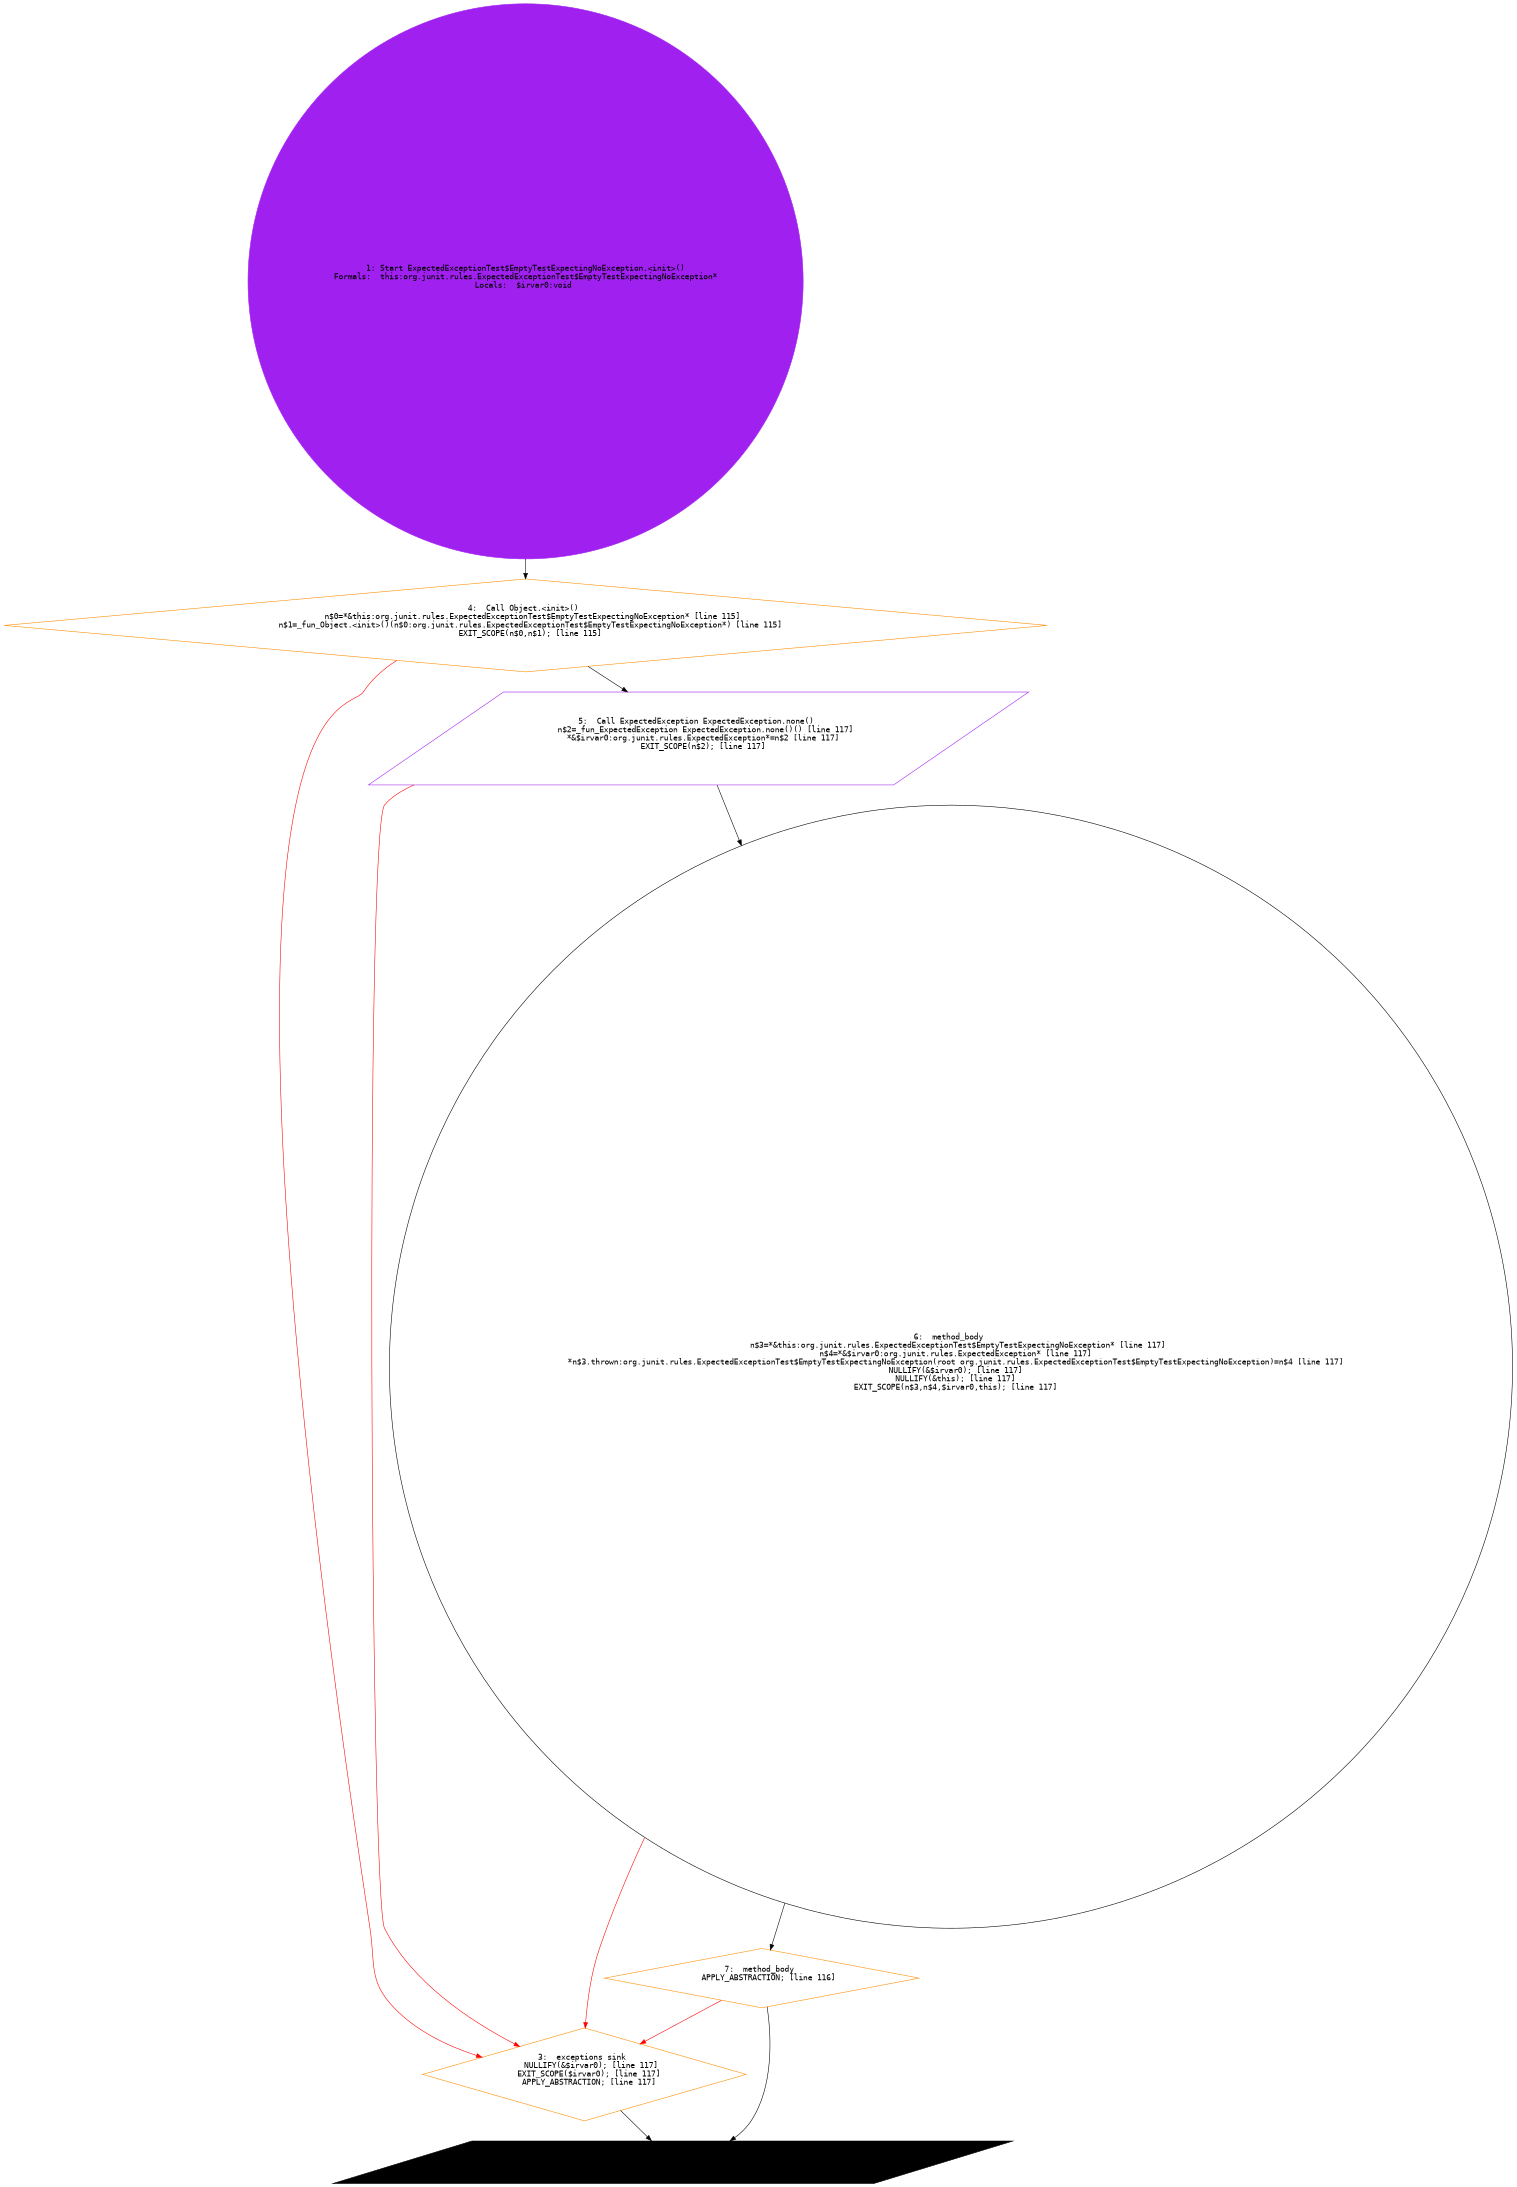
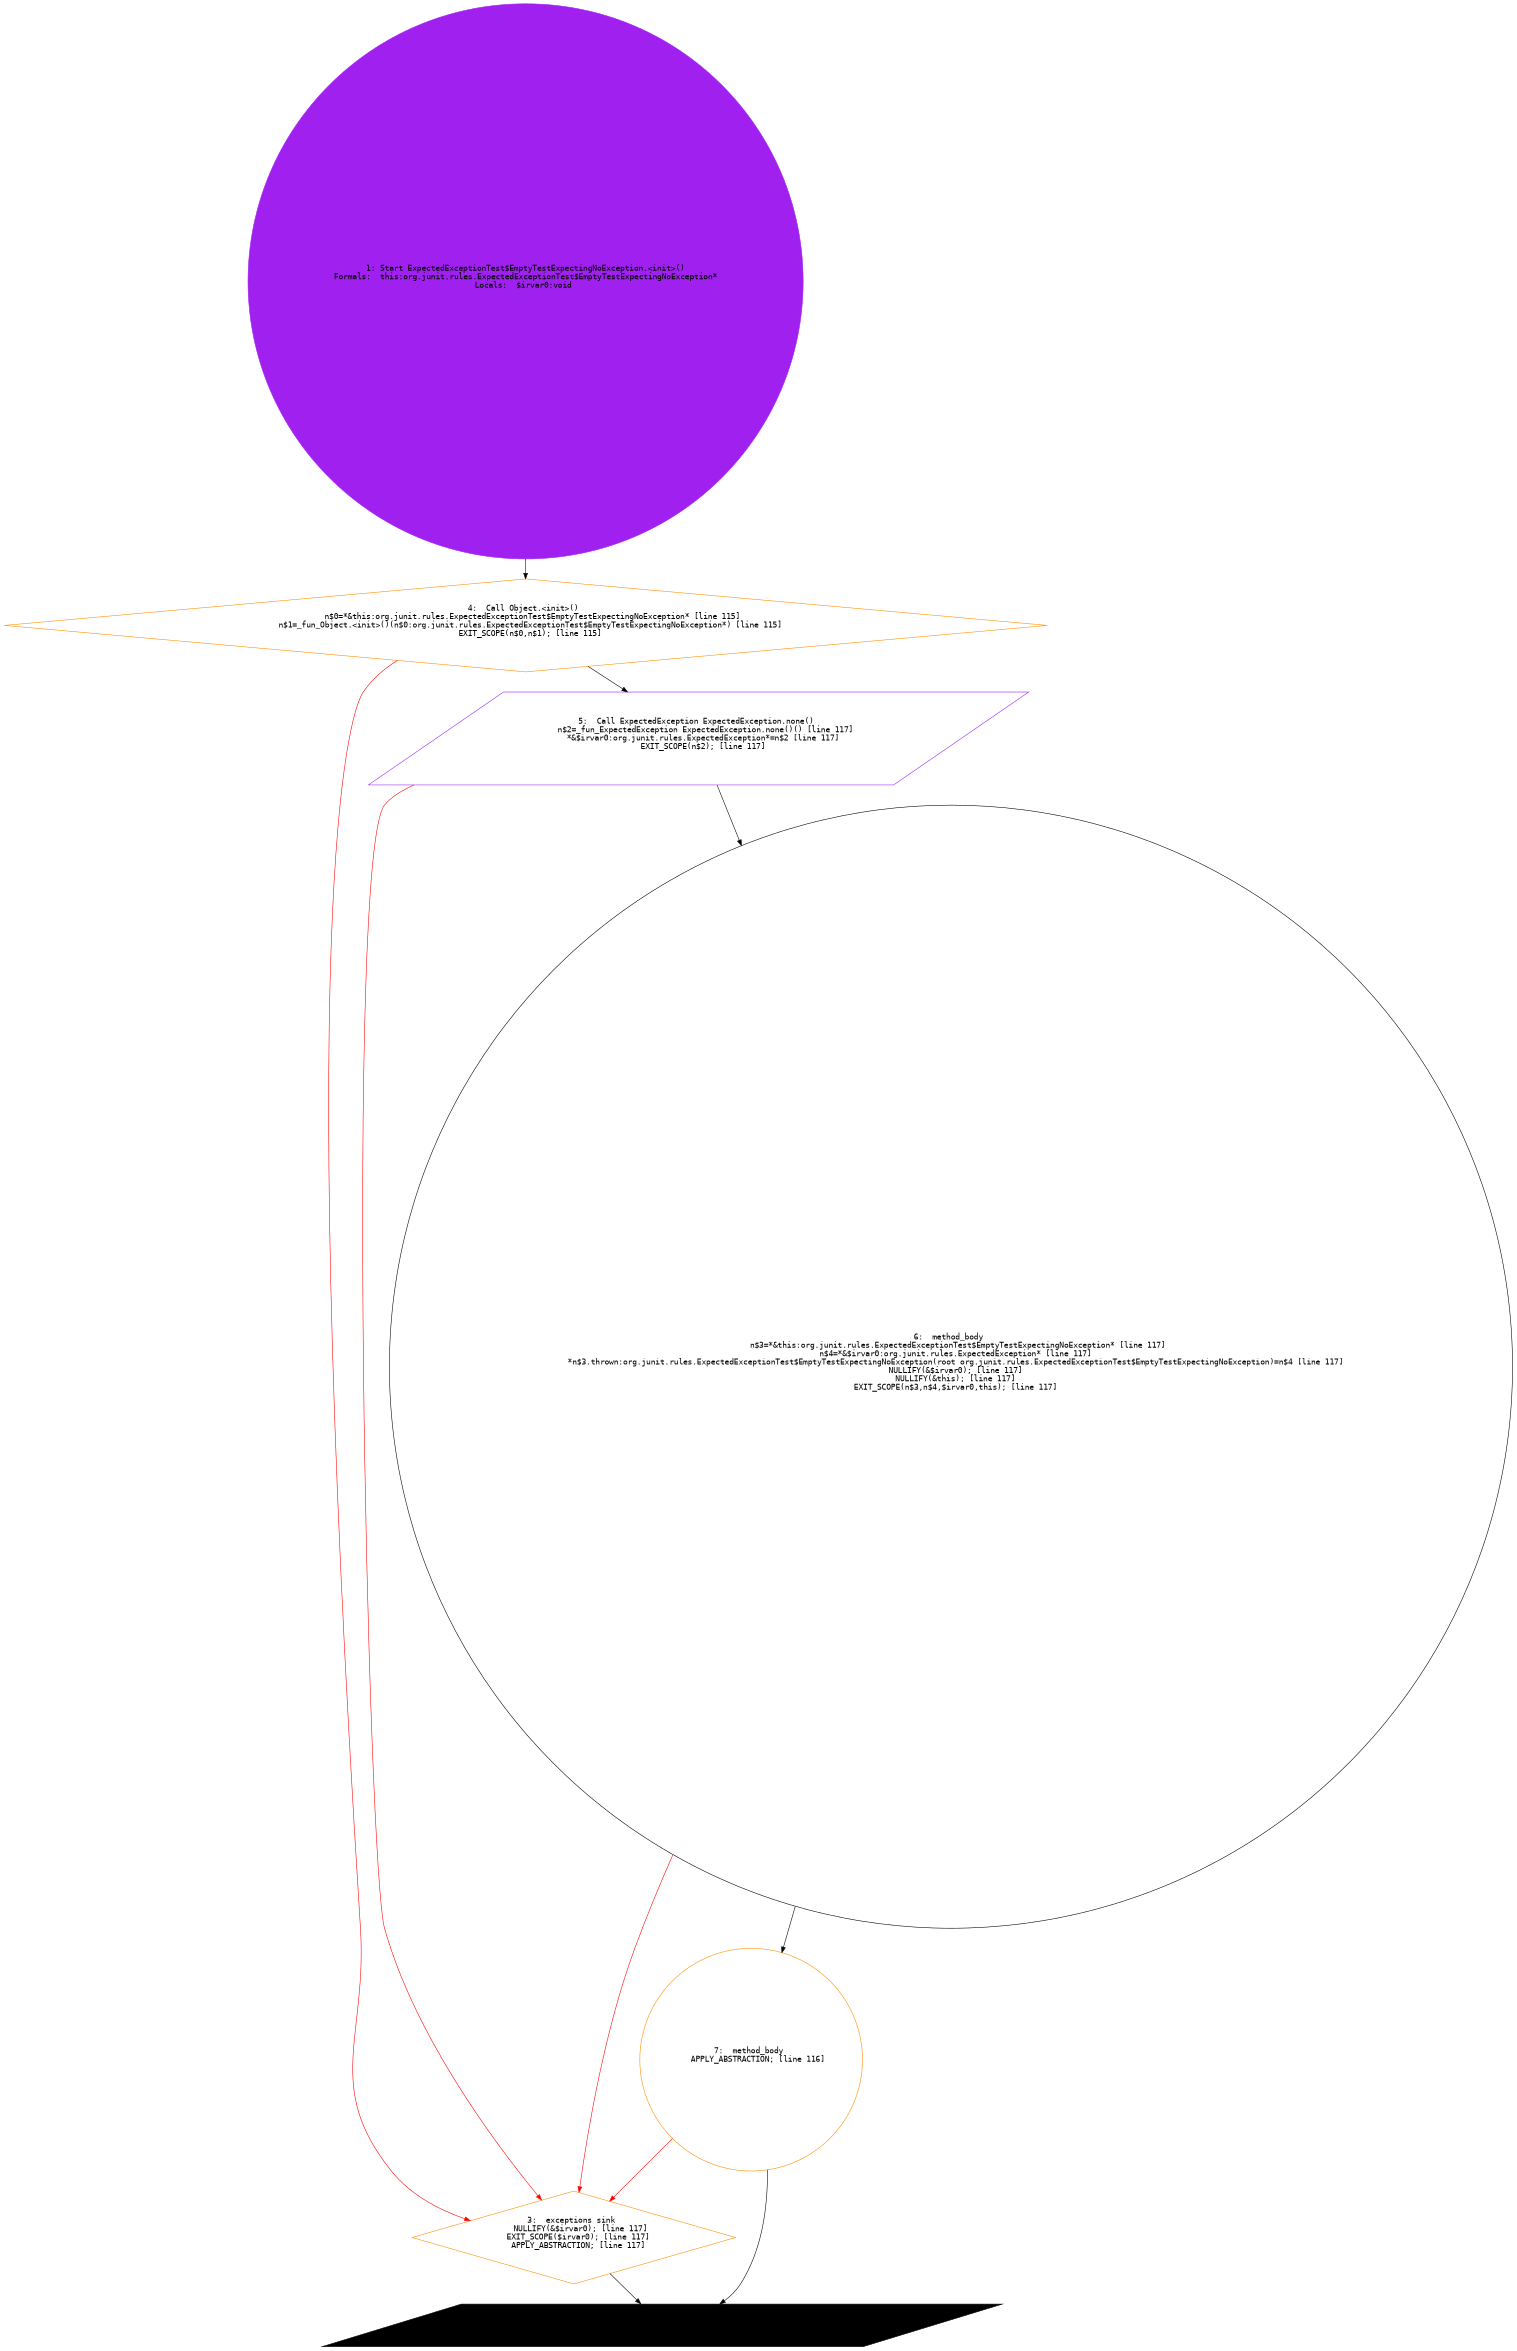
(762, 1978) -> (751, 2060)
